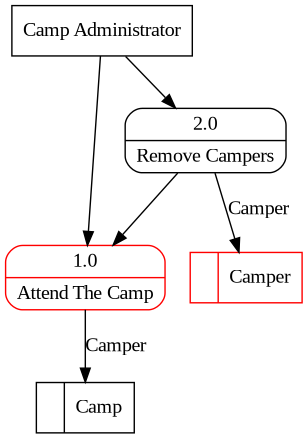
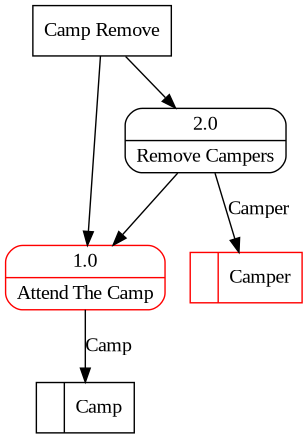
(102, 31) -> (102, 31)
(116, 346) -> (109, 346)
